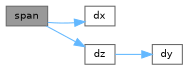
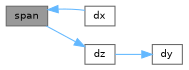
(61, 23) -> (72, 9)
